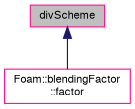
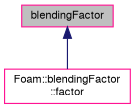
(67, 16) -> (67, 16)
